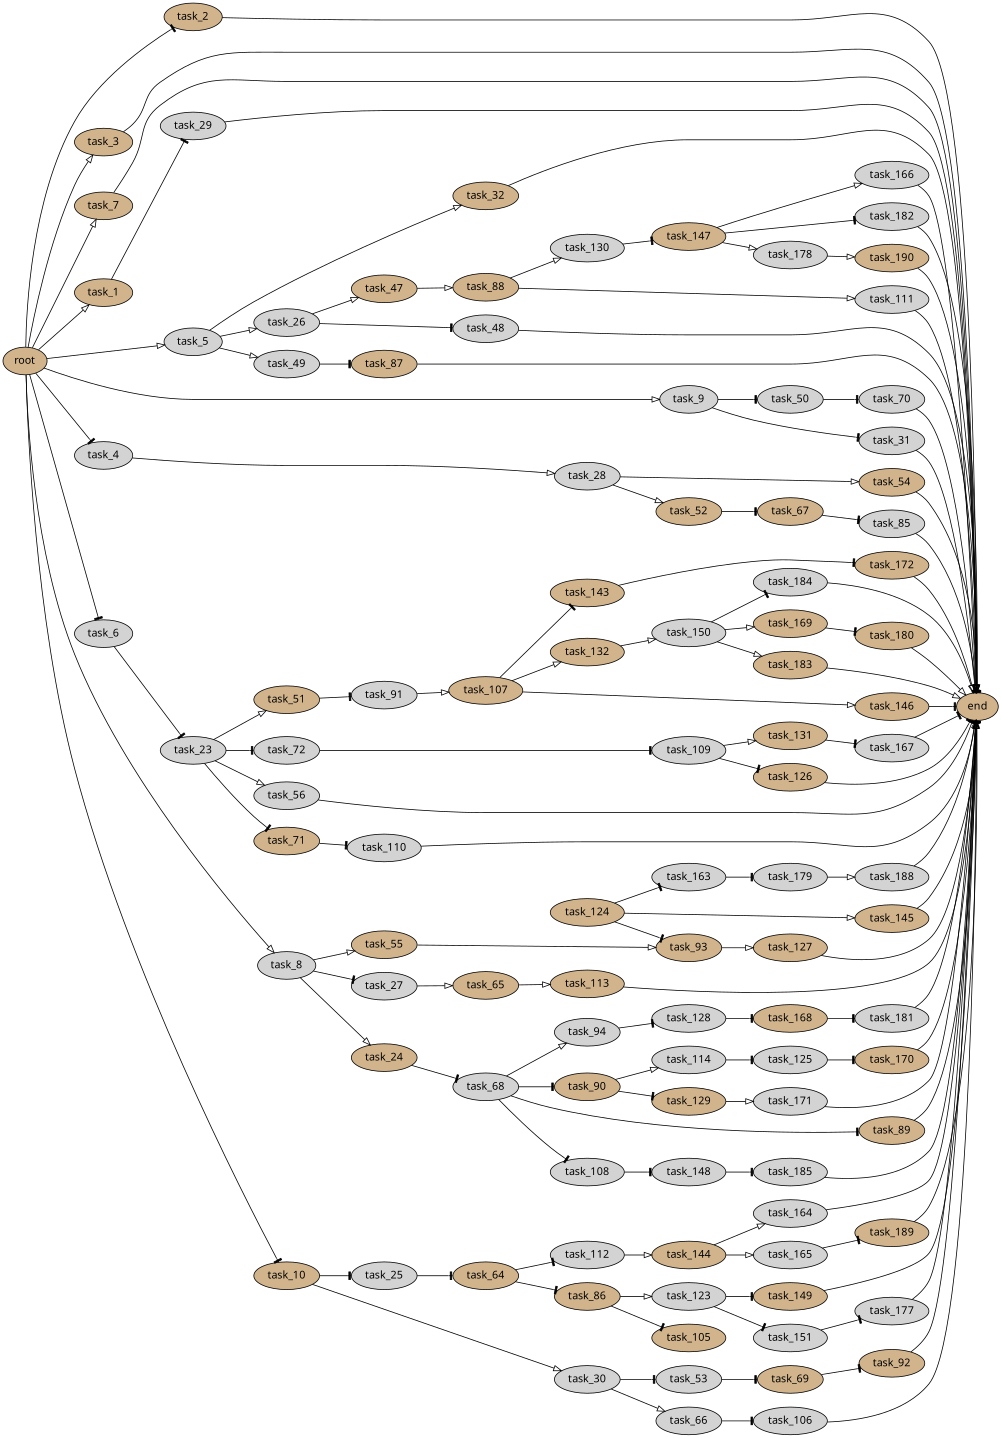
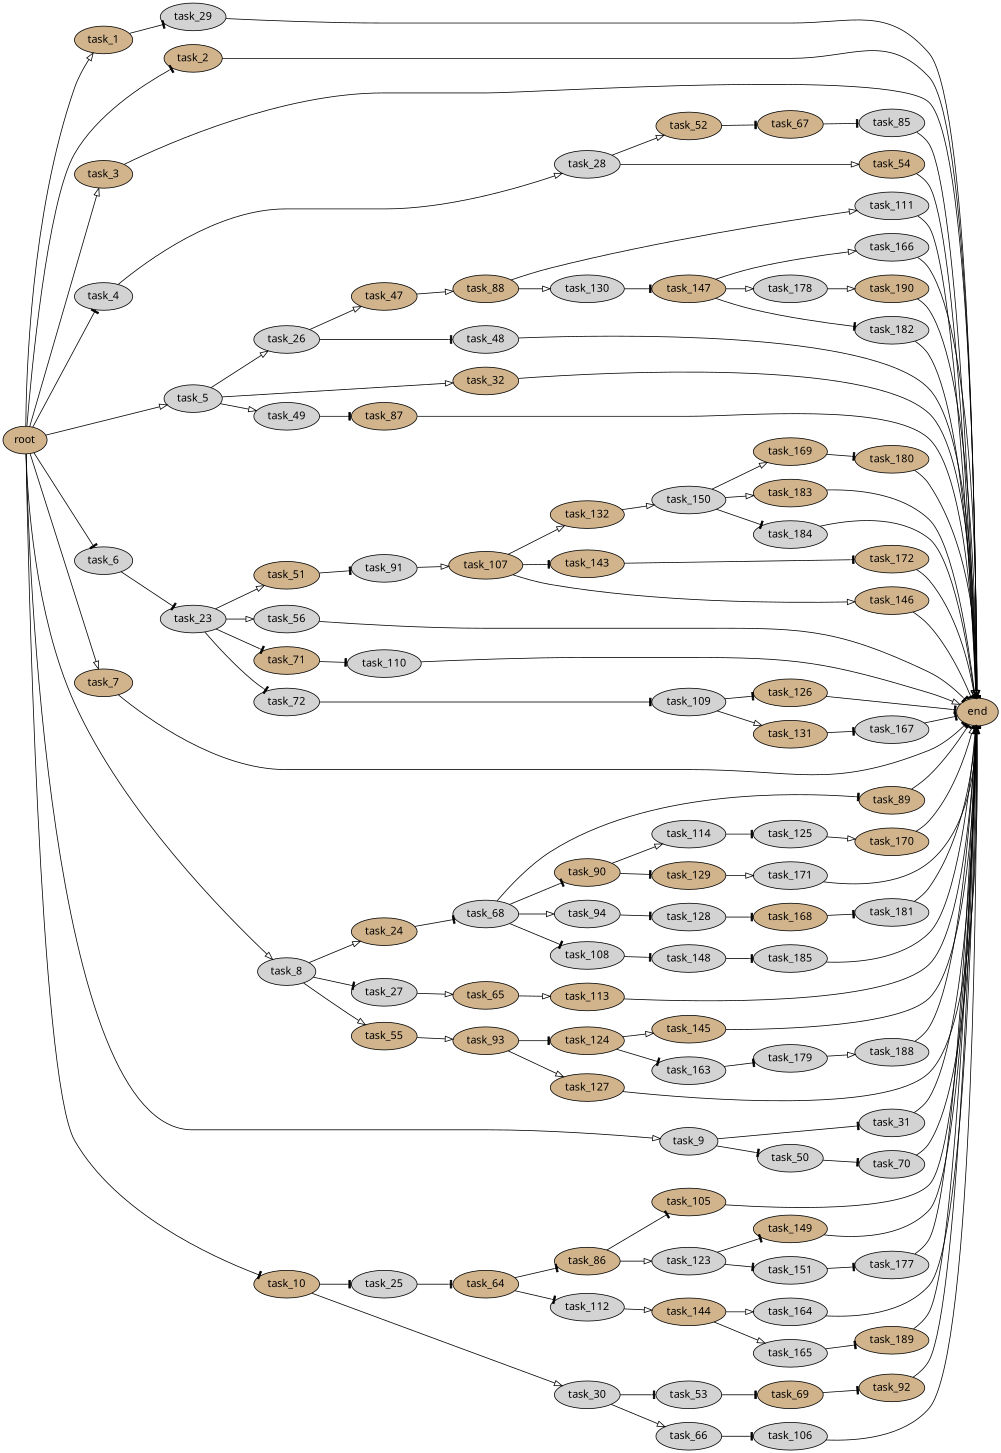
(637, 930) -> (533, 1041)
(839, 1060) -> (837, 838)
none -> (939, 1163)
